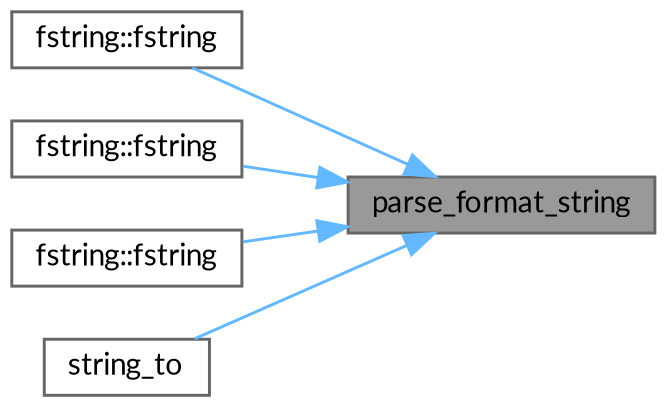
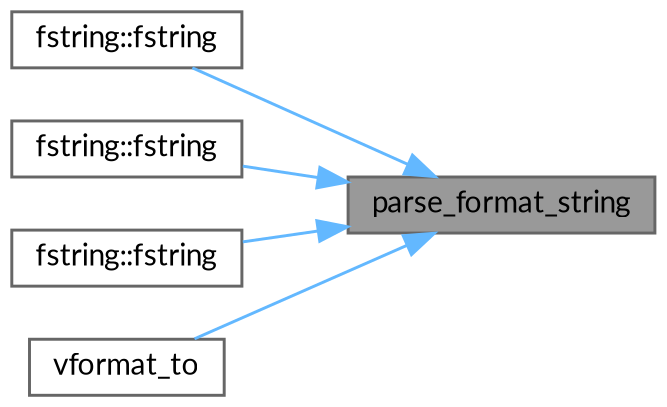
(127, 367) -> (127, 367)
